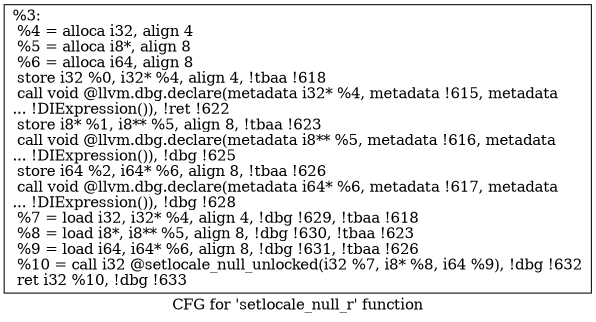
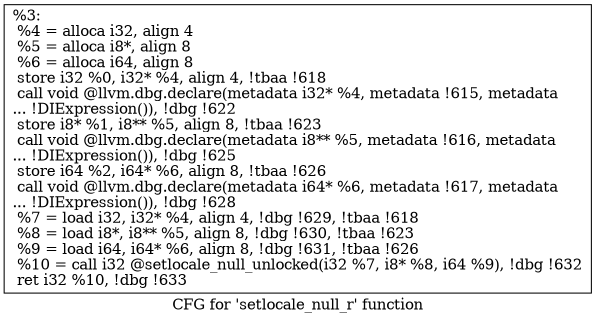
(121, 109) -> (125, 109)
